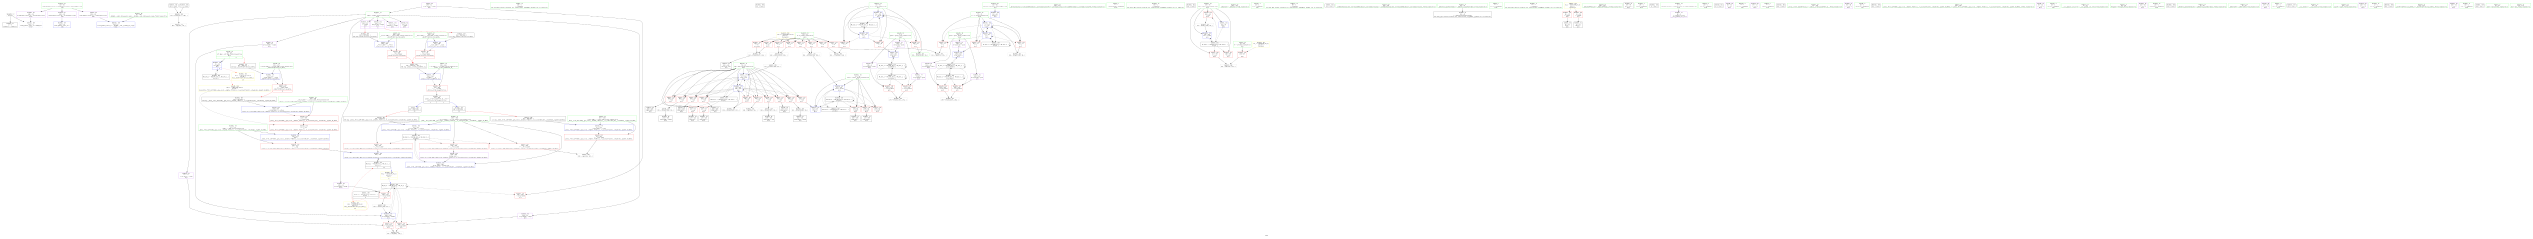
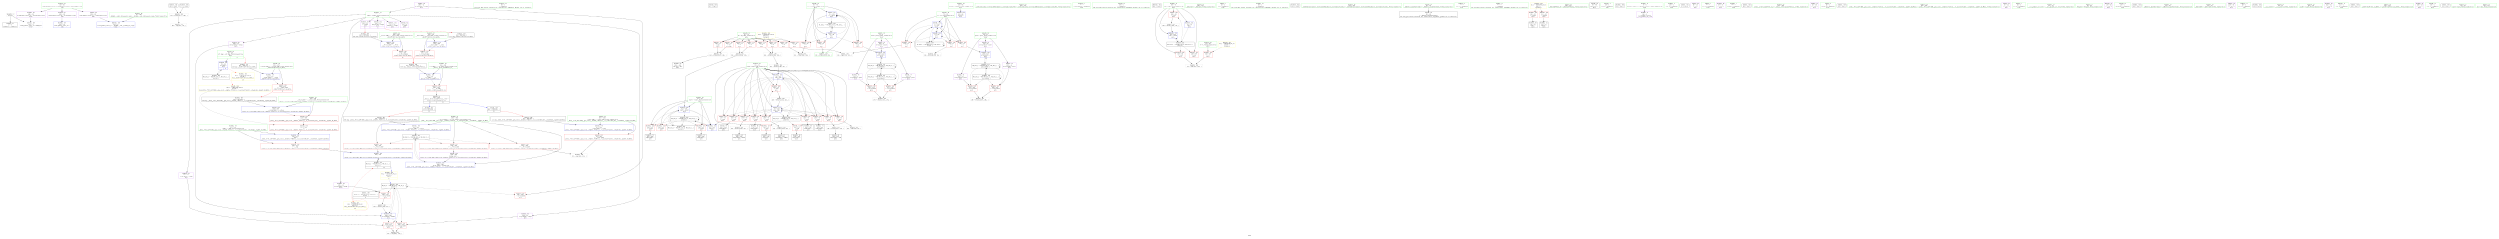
(746, 88) -> (777, 82)
